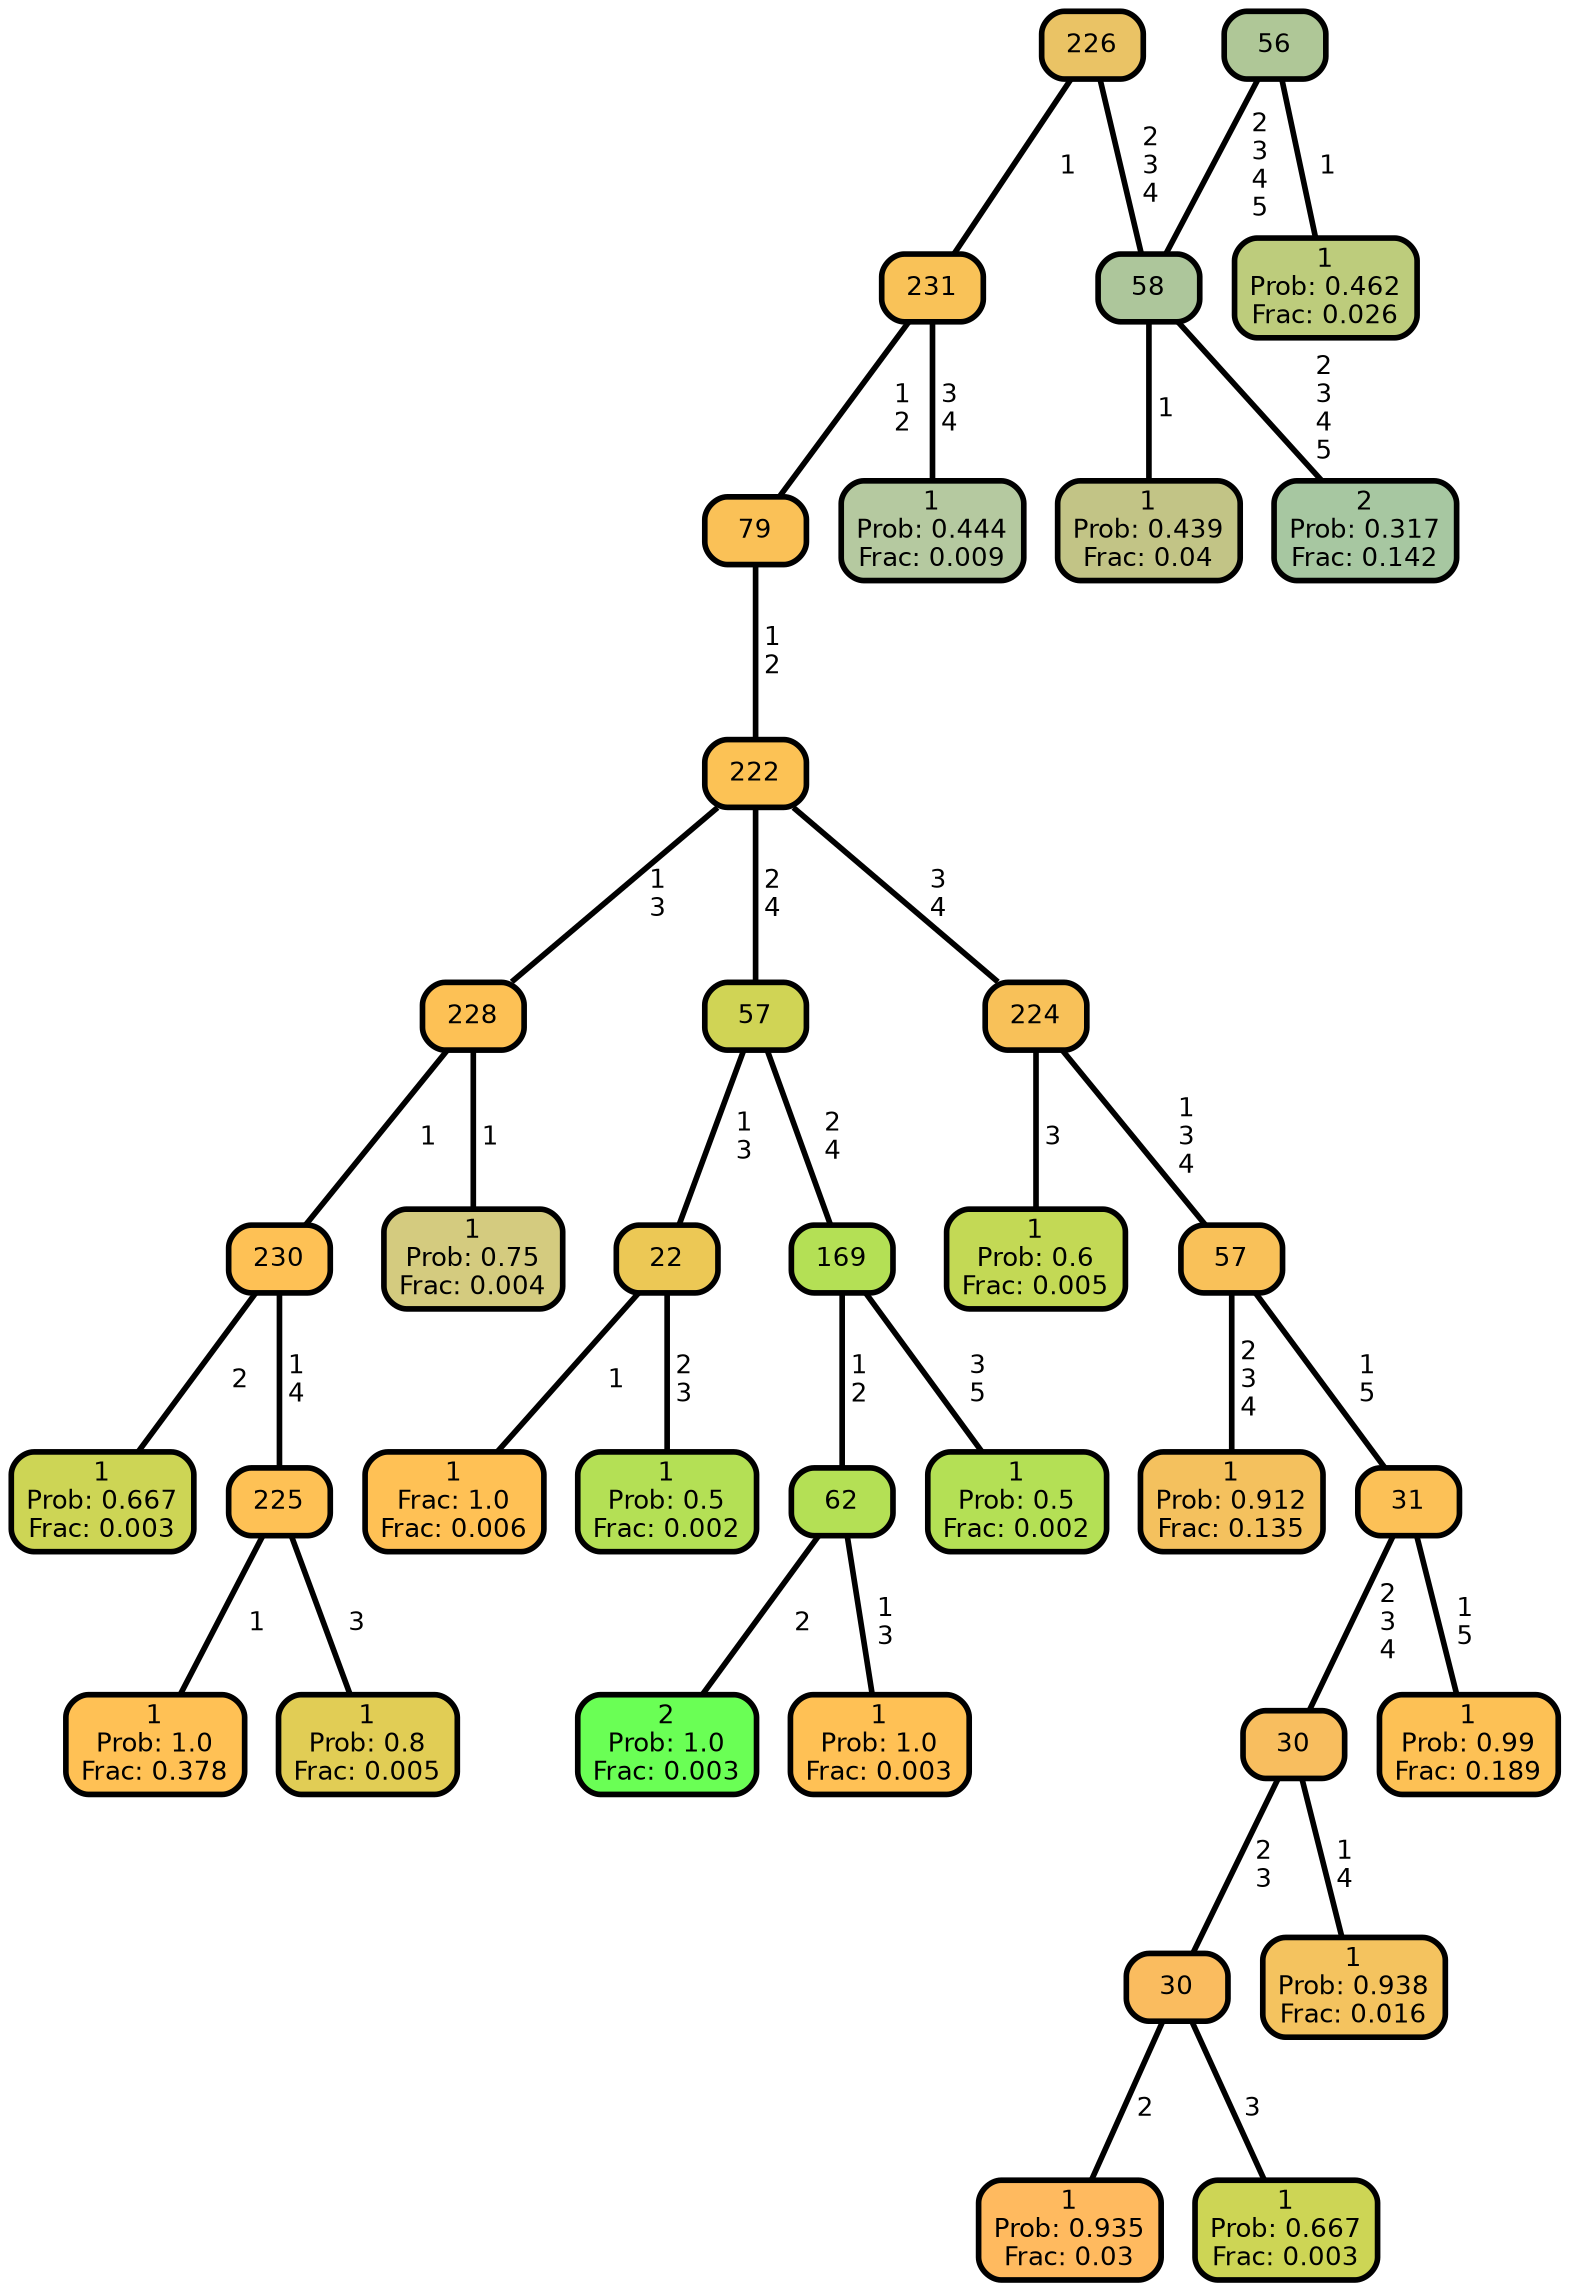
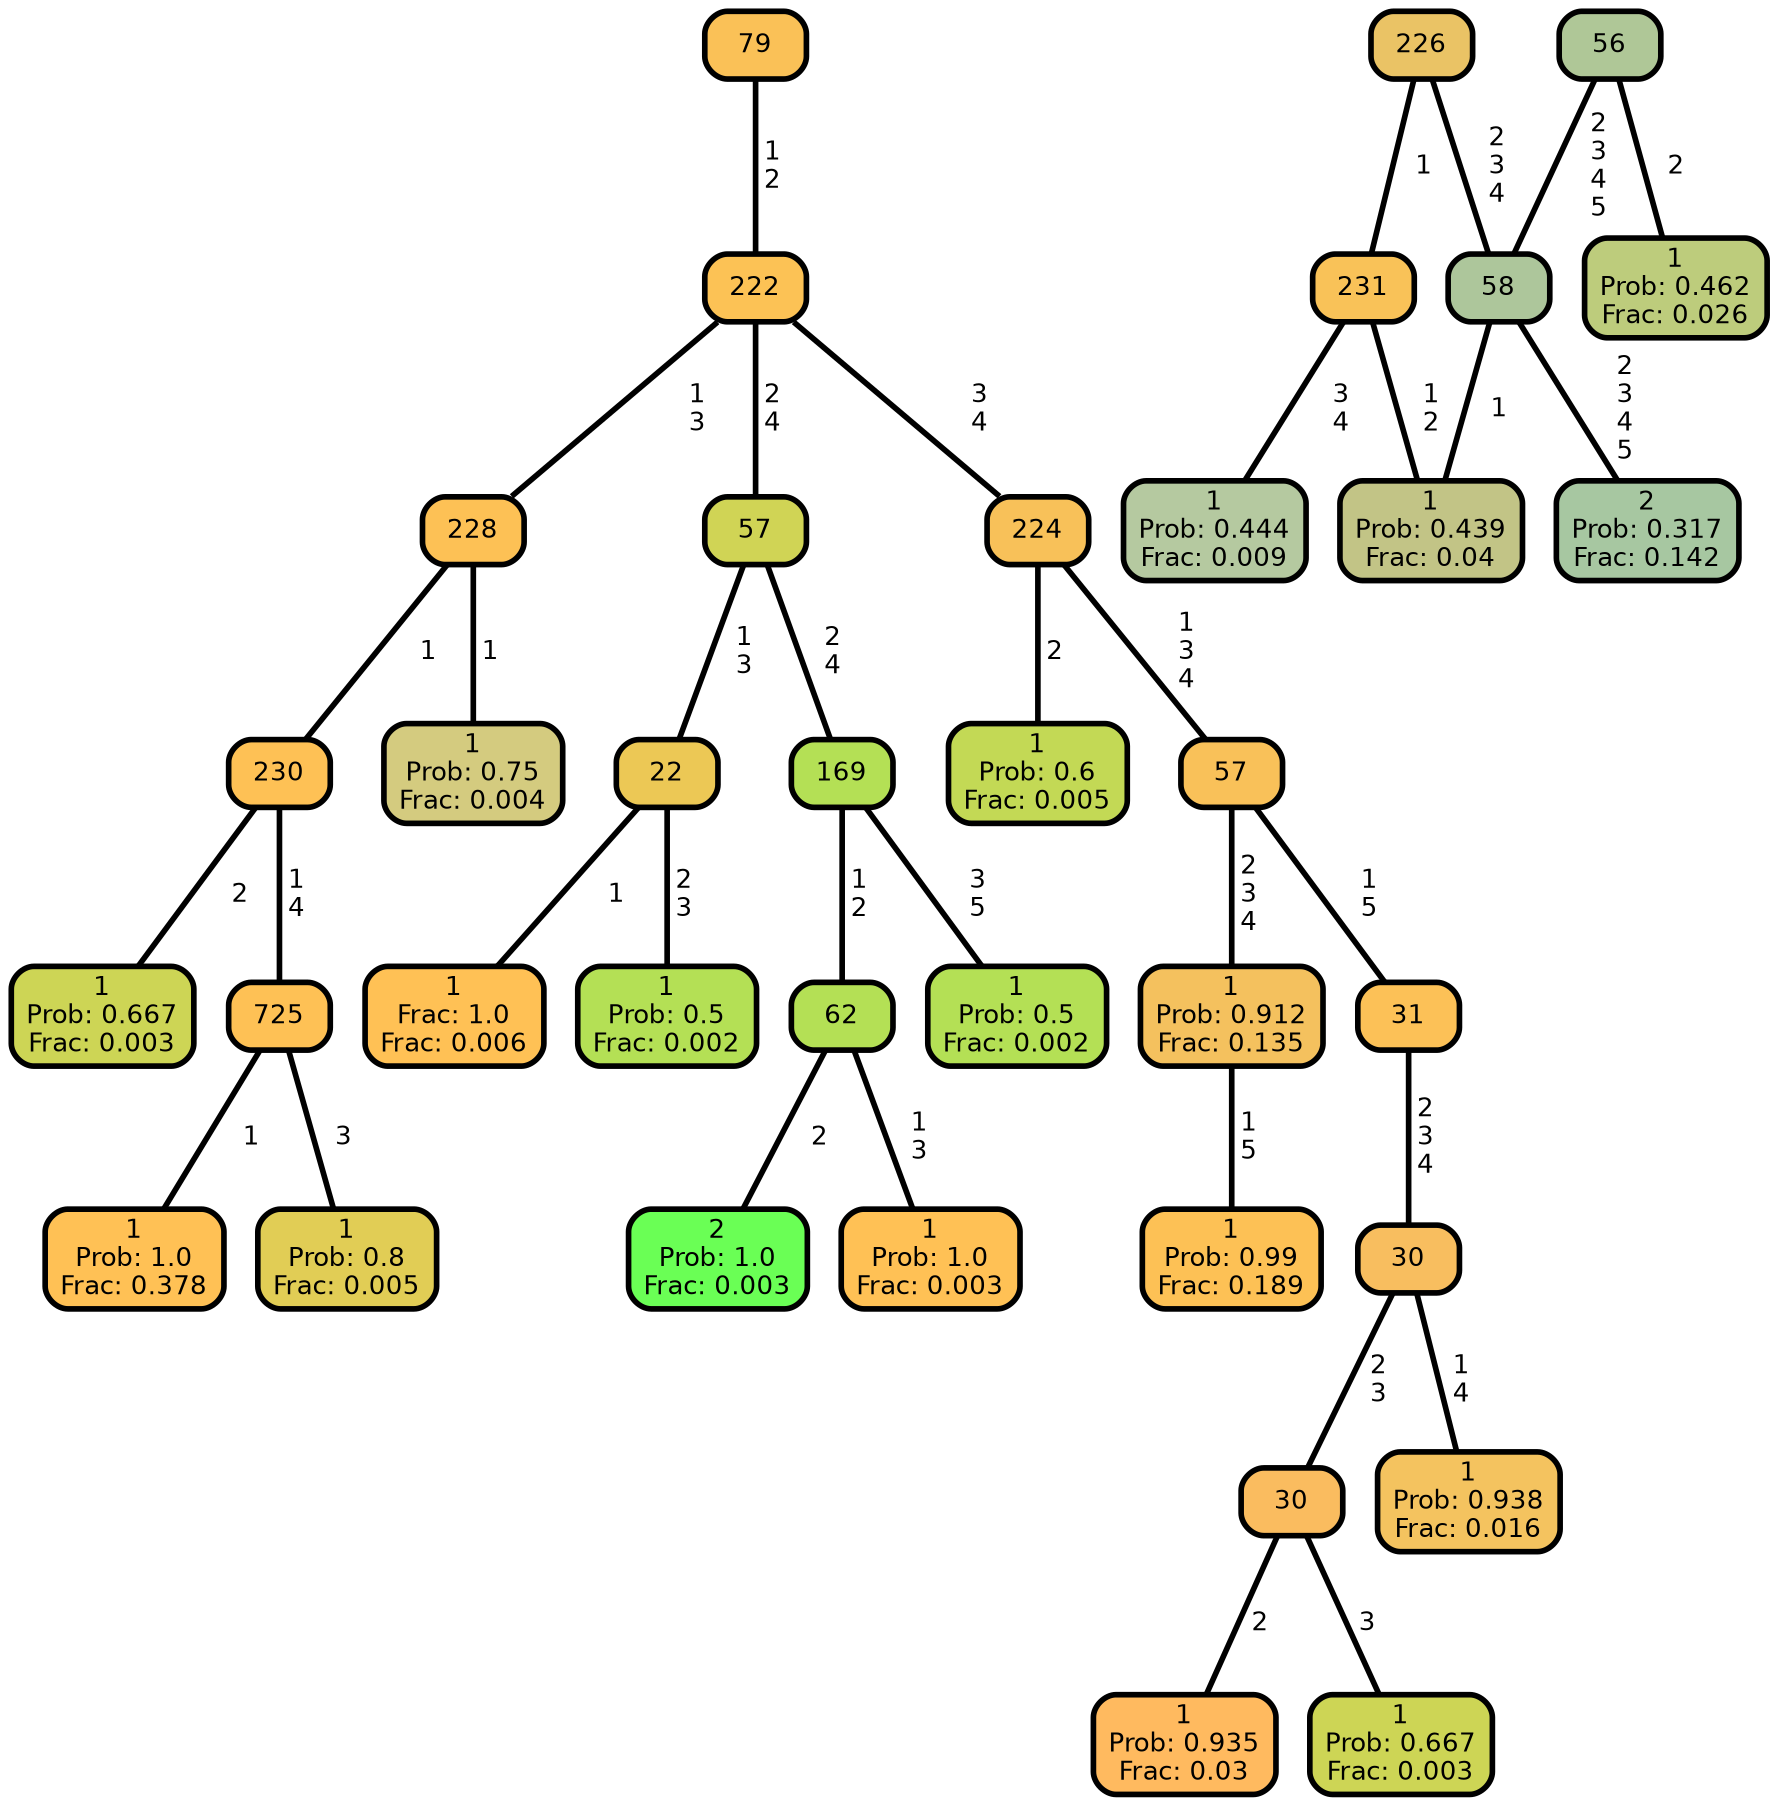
(1324, 167) -> (1672, 167)
(844, 409) -> (1395, 401)
(1049, 1138) -> (1051, 652)
(279, 1502) -> (279, 1016)
(1437, 1615) -> (1232, 1138)
